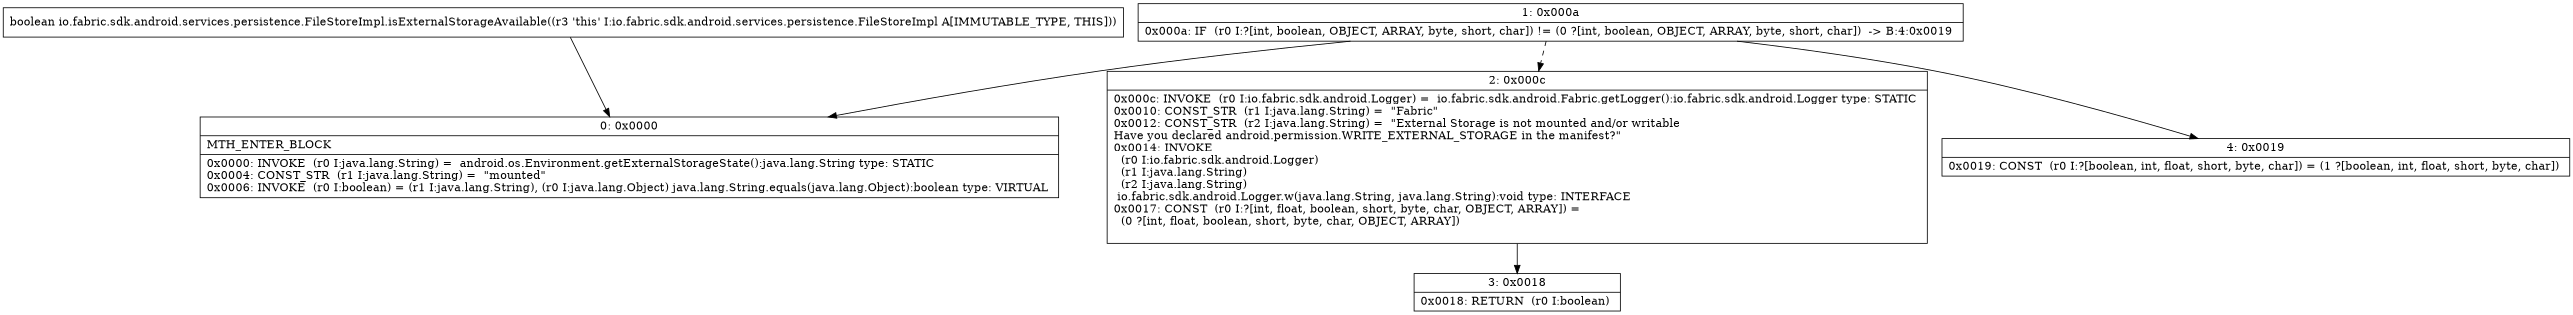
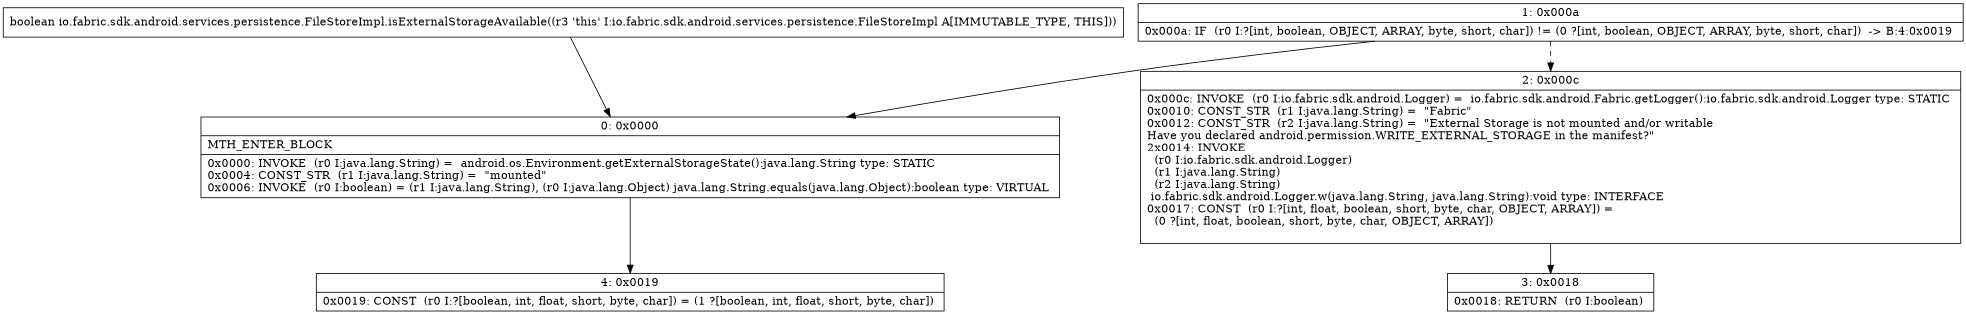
(1966, 77) -> (630, 231)
(1167, 148) -> (1200, 148)
